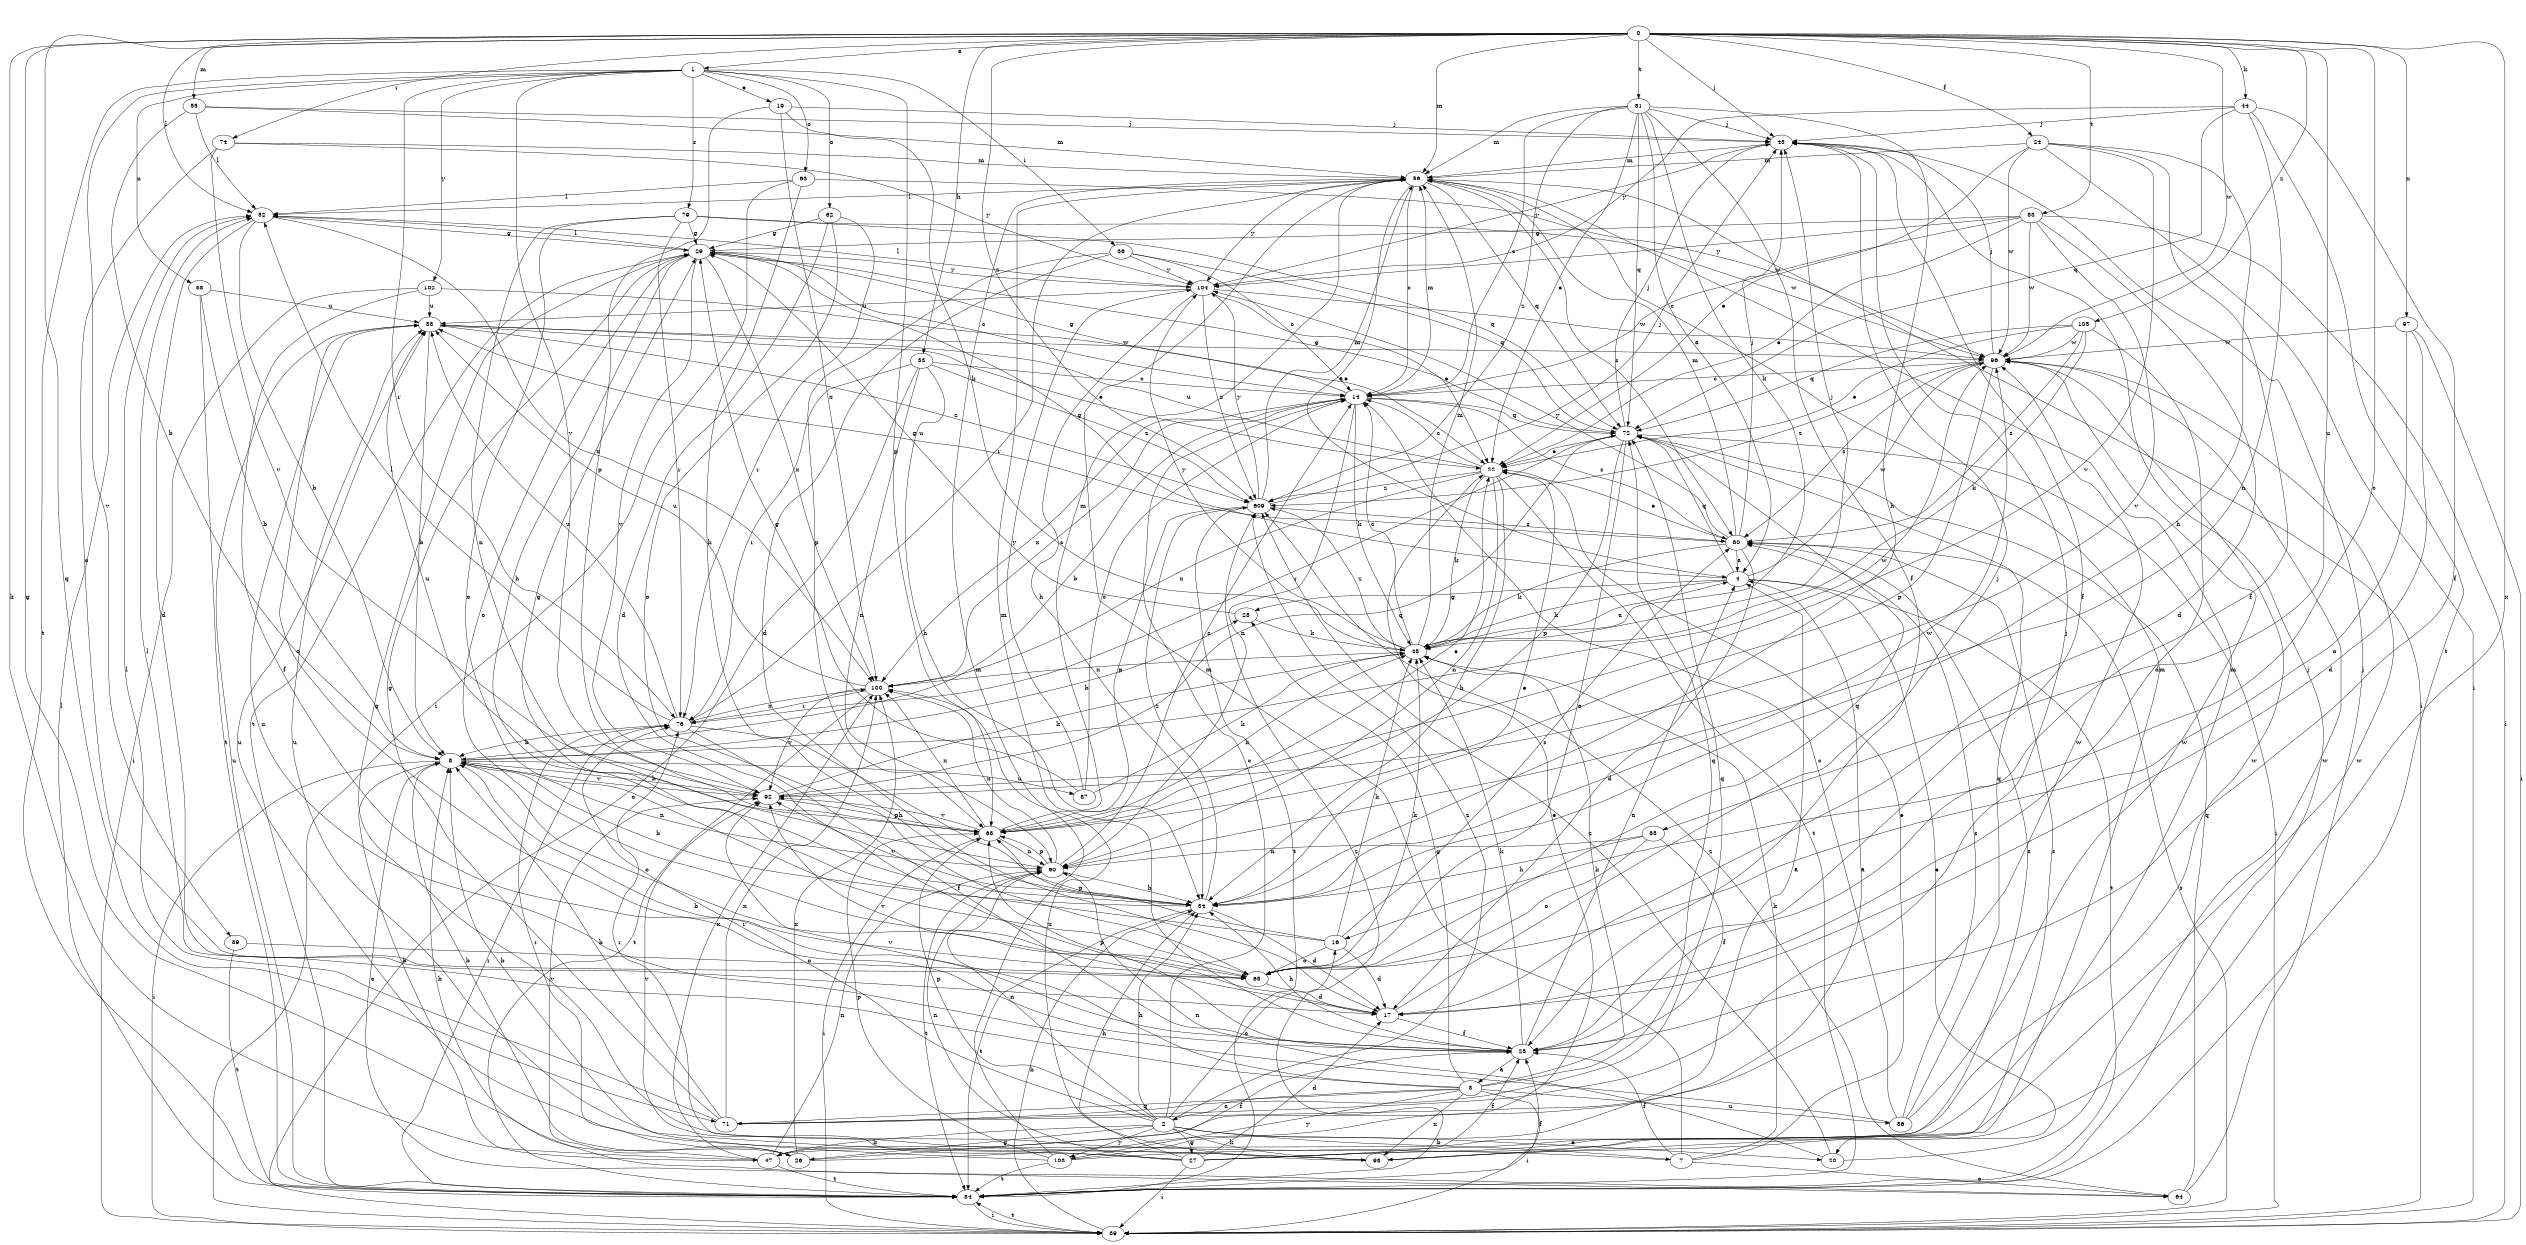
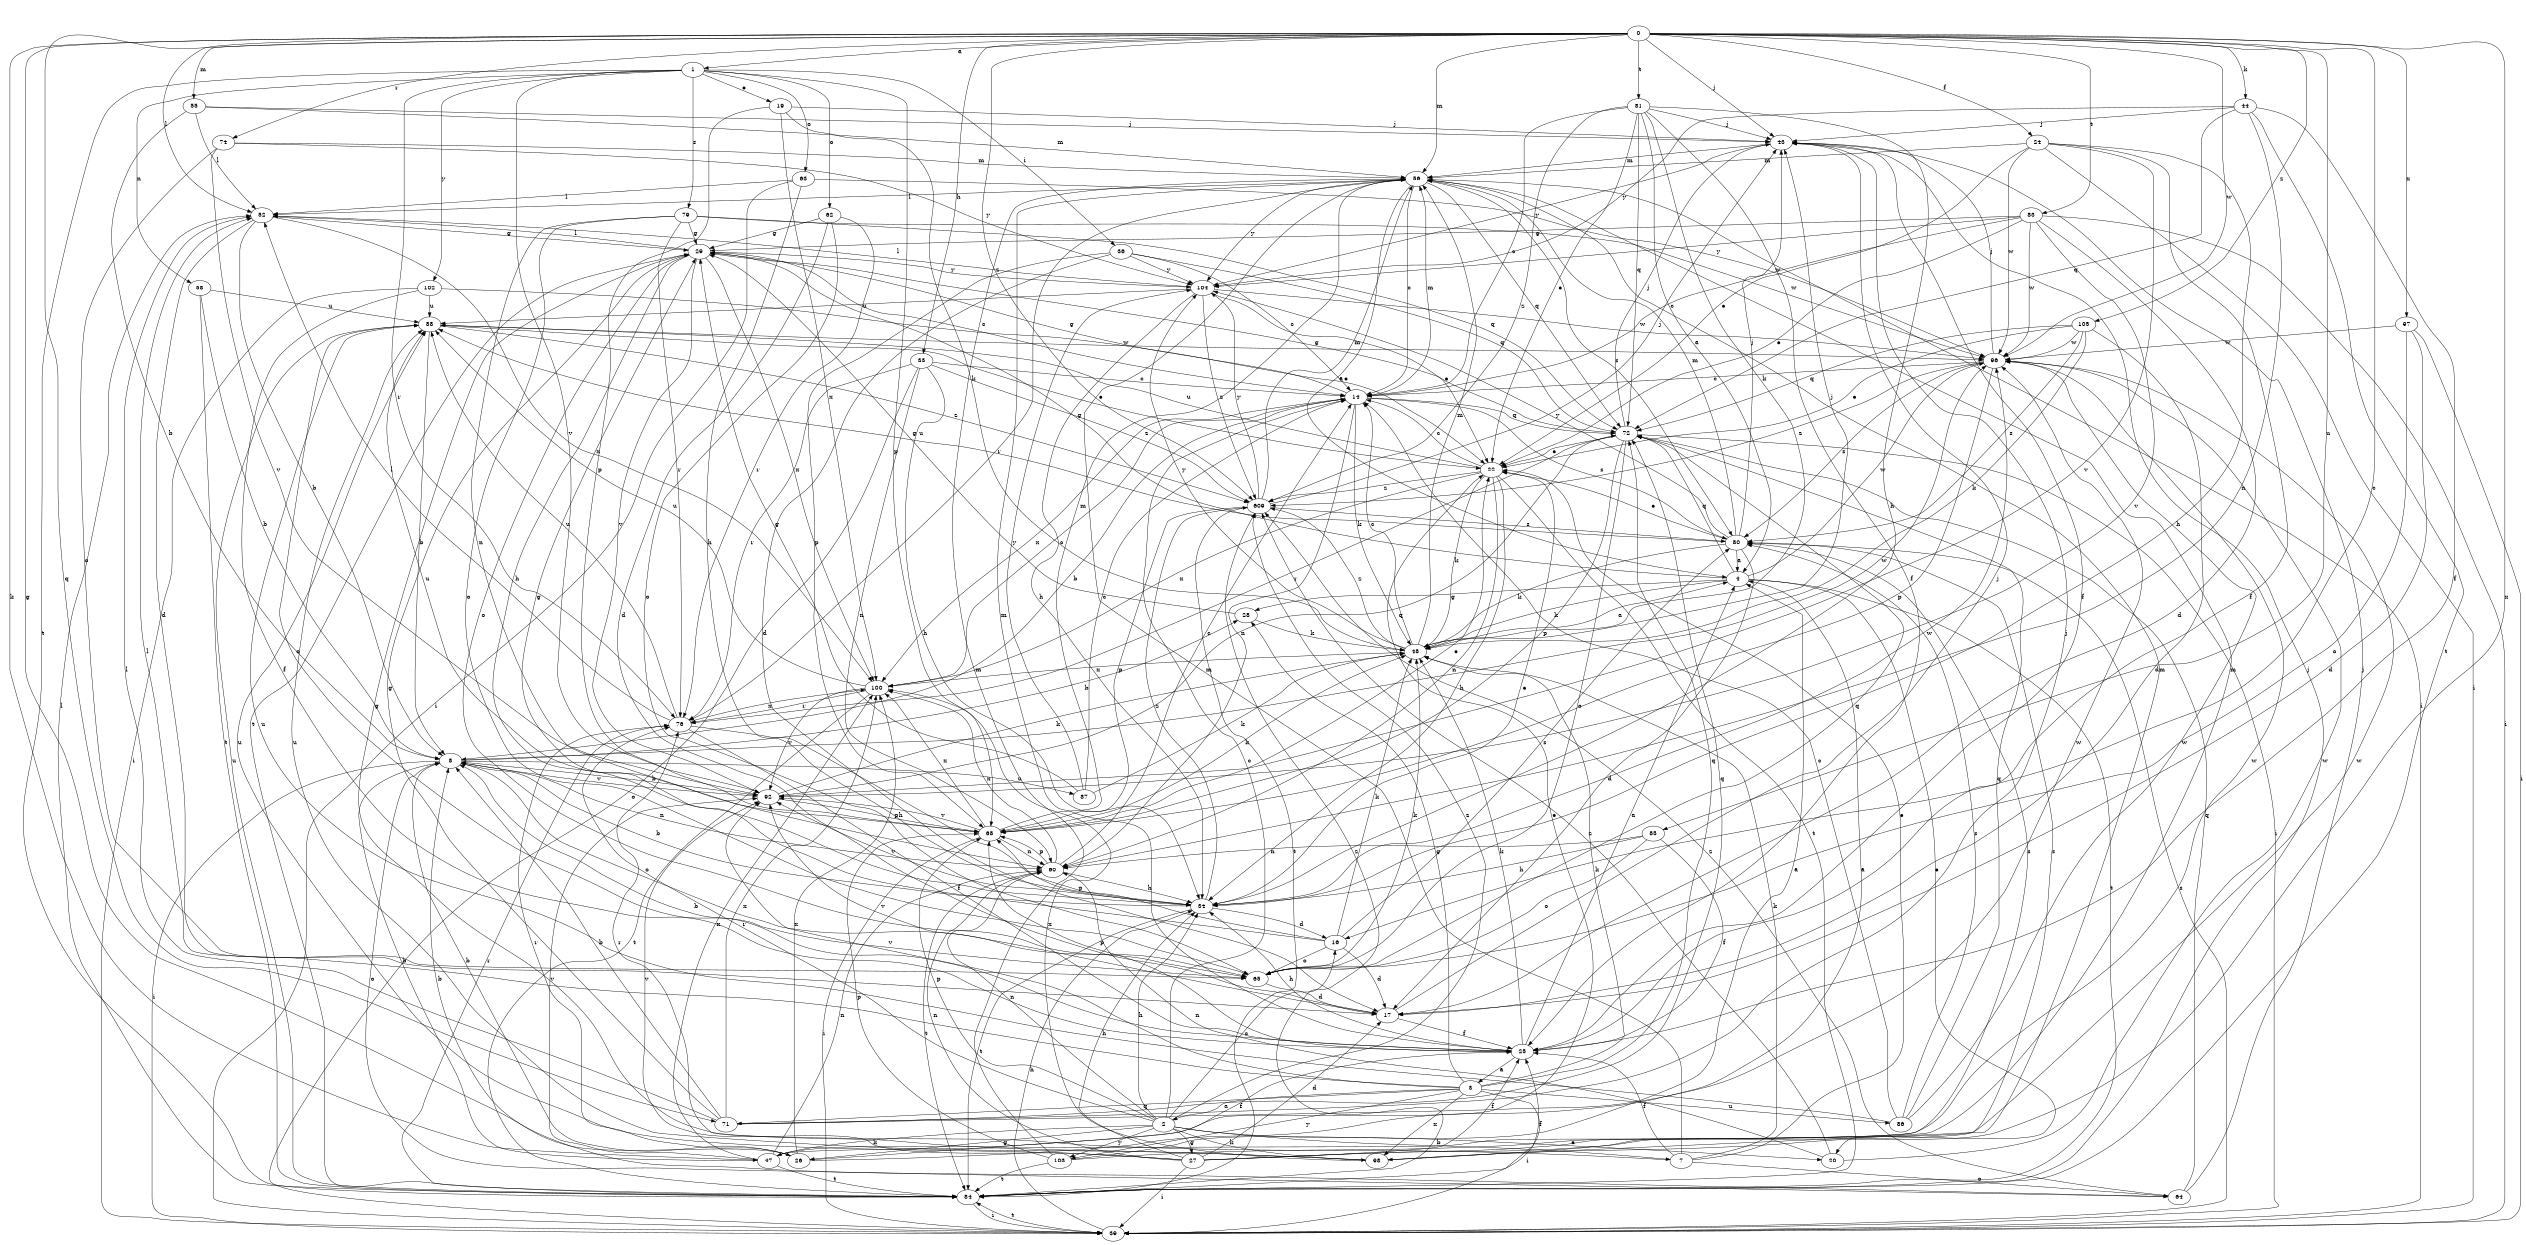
(1522, 120) -> none
(565, 734) -> none
(236, 943) -> none
(1293, 952) -> (1269, 918)
(622, 1111) -> none
